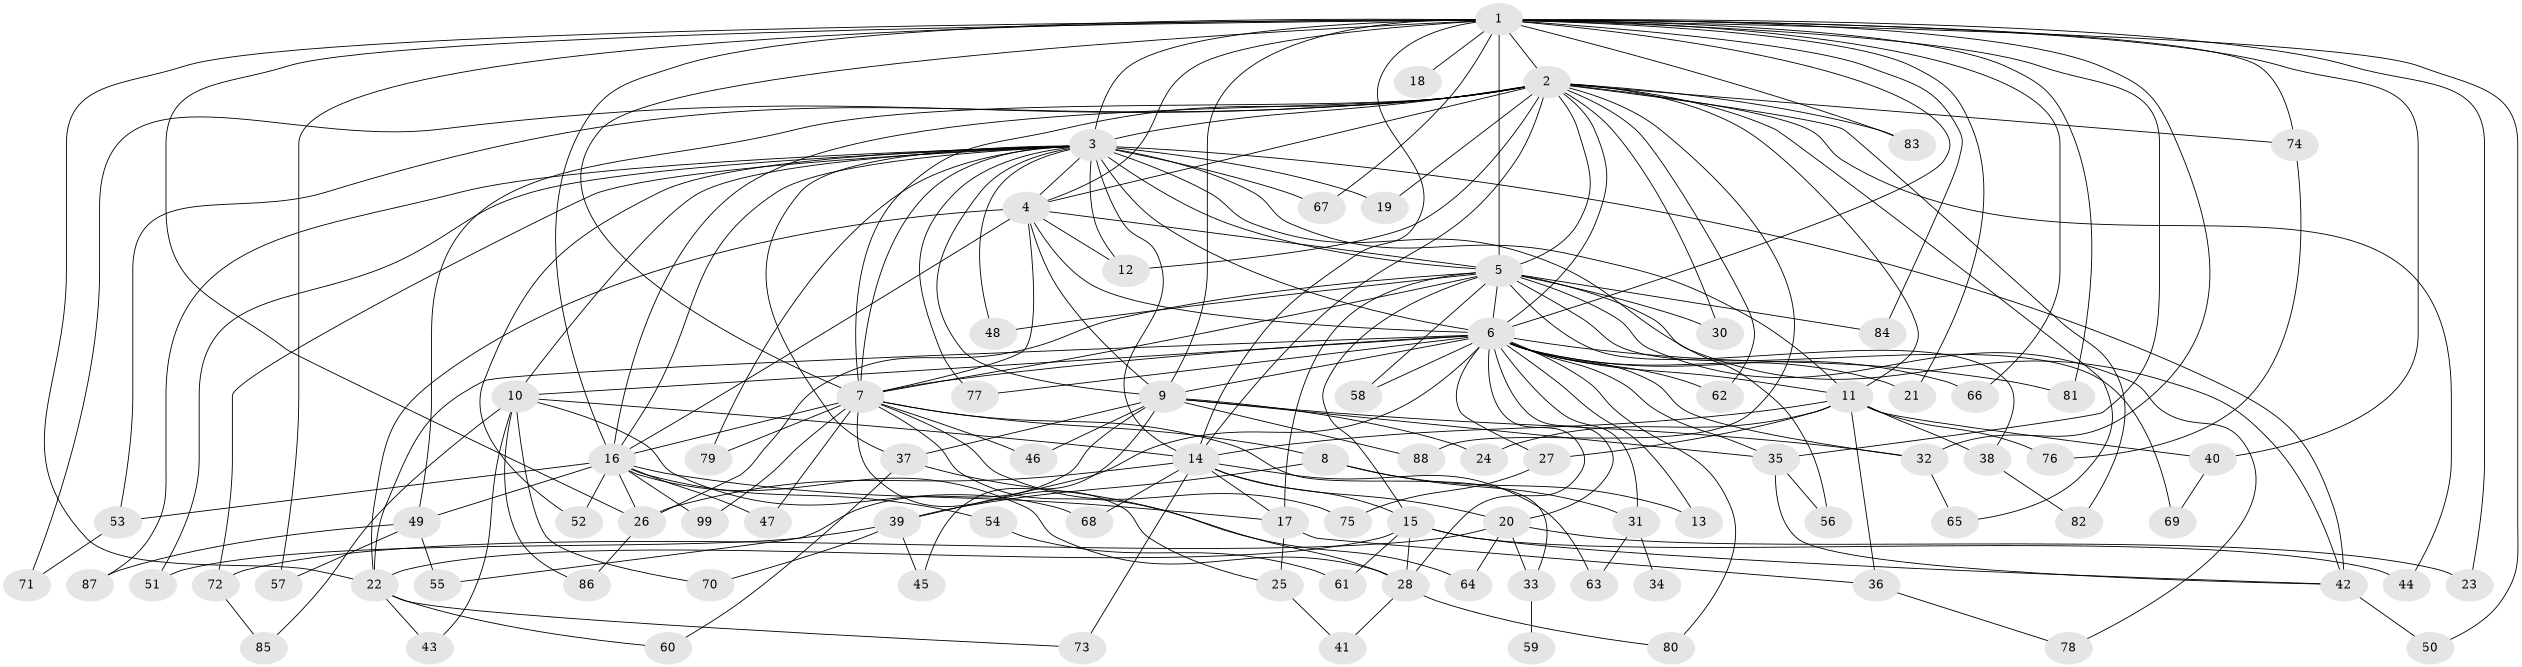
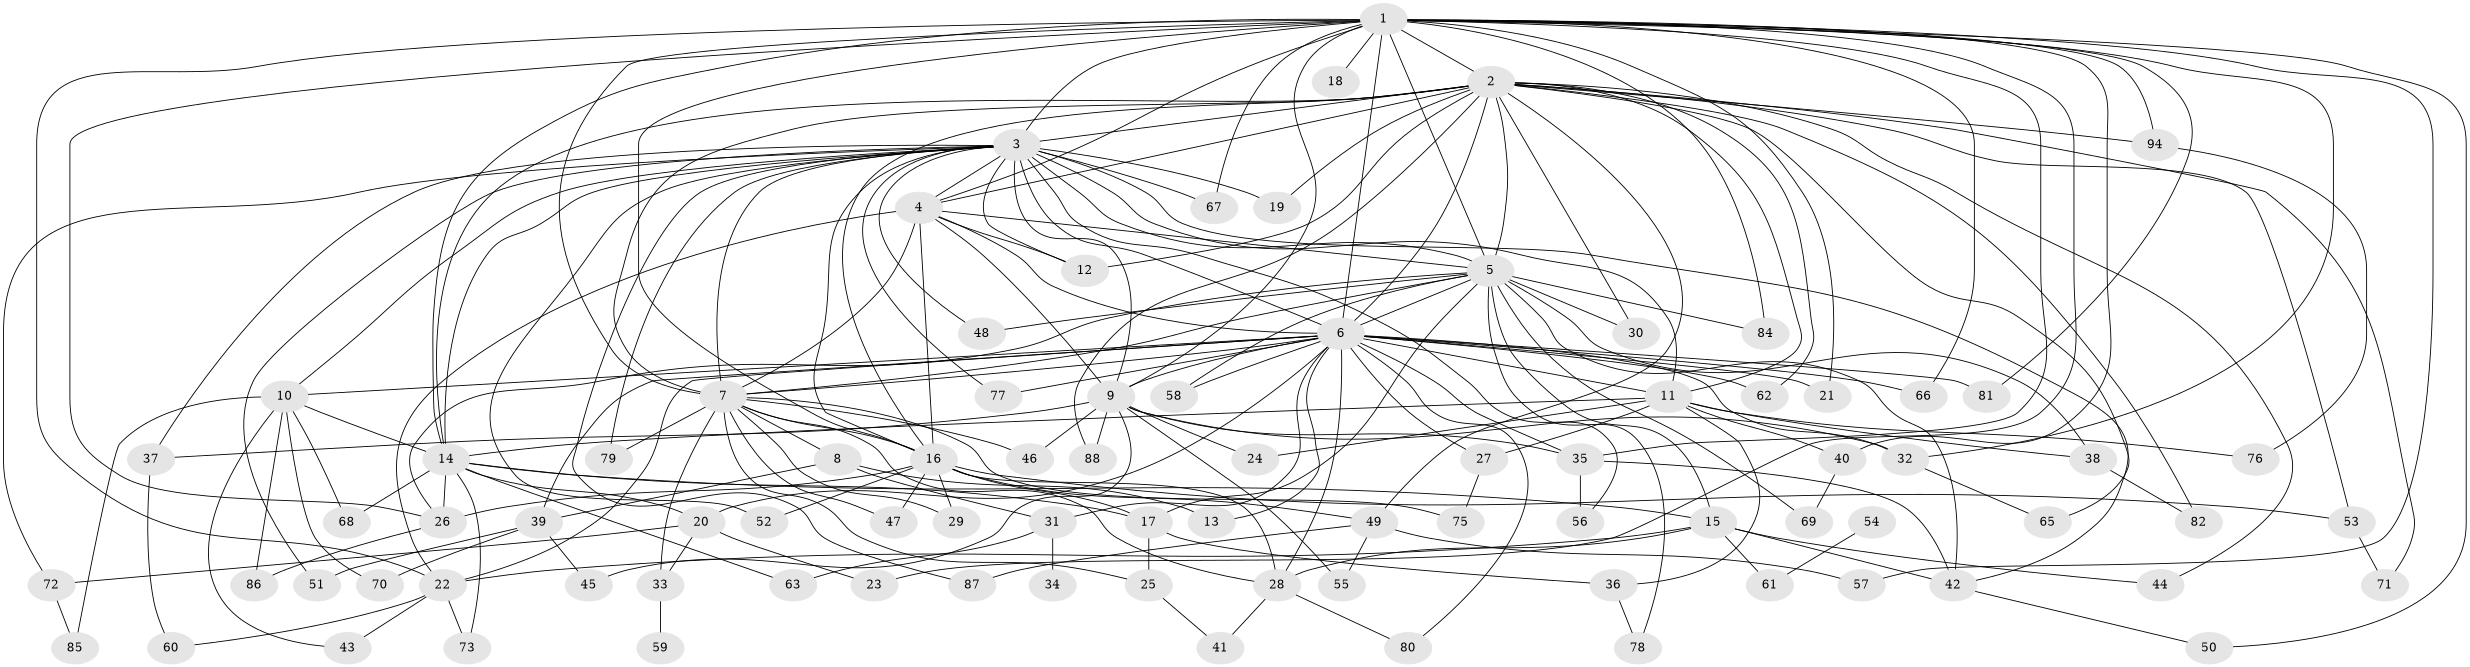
(1912, 145) -> none
(2295, 145) -> (2155, 145)
(801, 495) -> none
(705, 522) -> (957, 522)
(1469, 585) -> none
